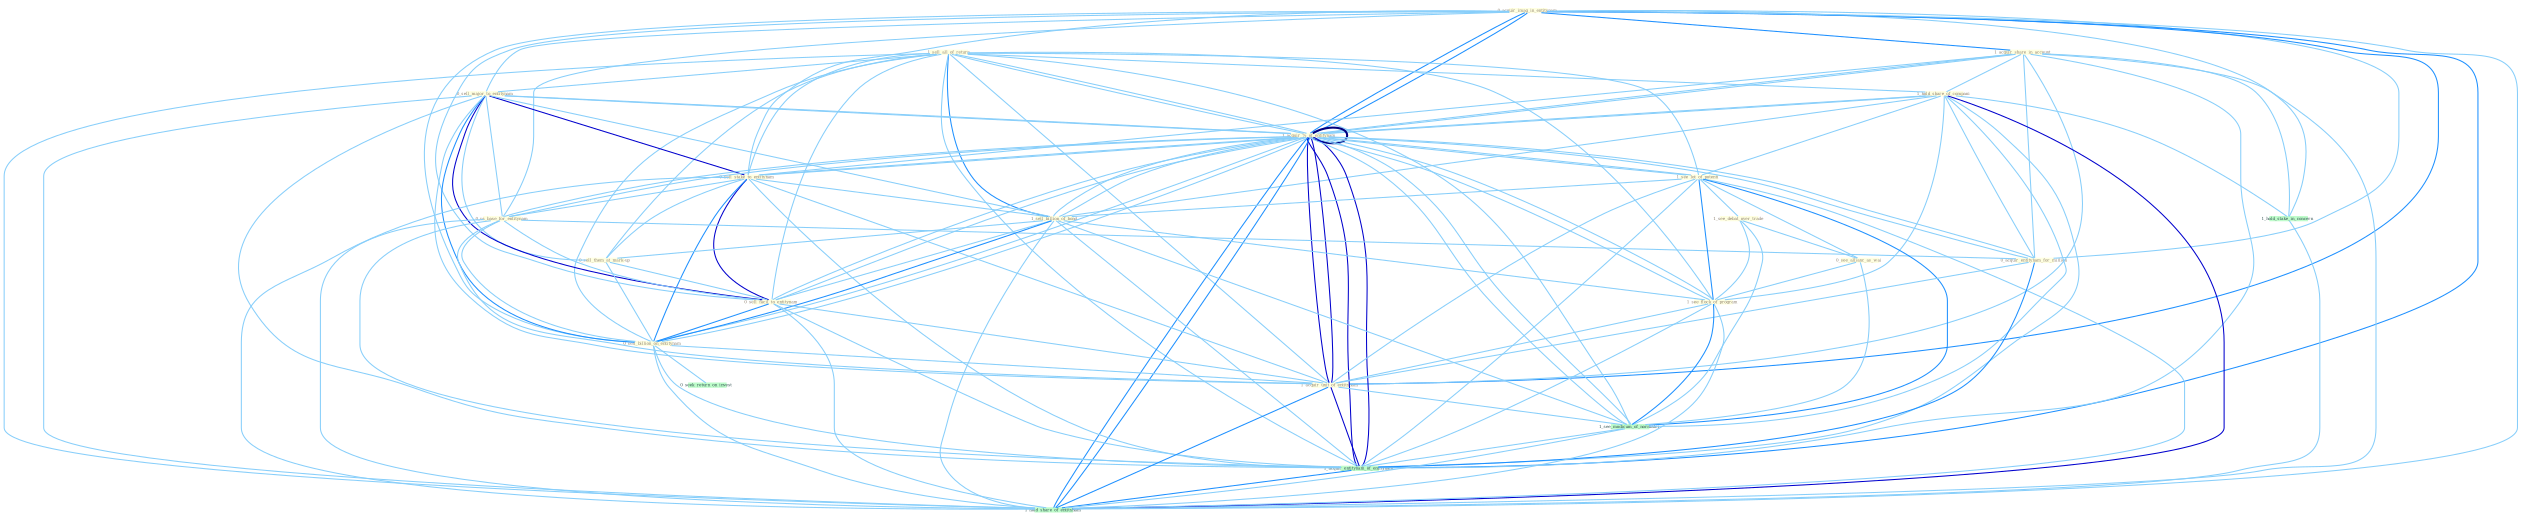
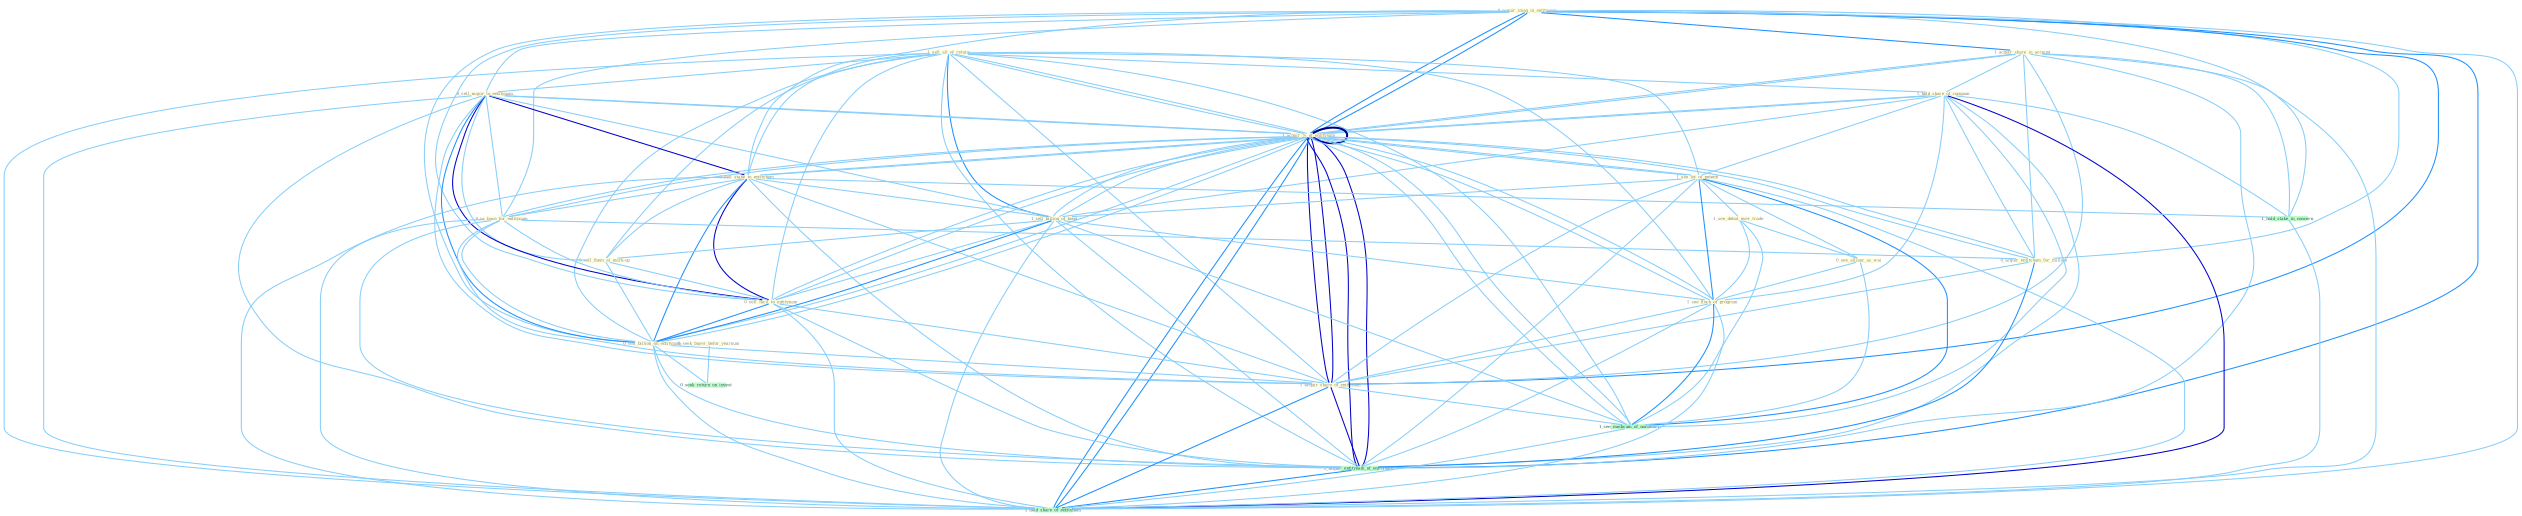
(1386, 115) -> (1556, 199)
none -> (709, 343)
(1331, 385) -> (1331, 385)
(1457, 453) -> none
